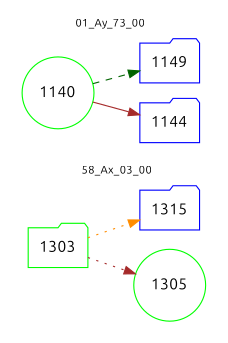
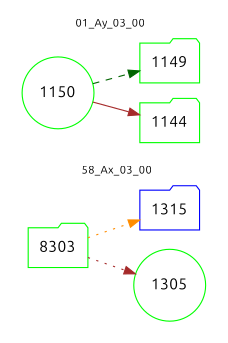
(111, 24) -> (111, 24)
(170, 63) -> (170, 63)
(58, 93) -> (58, 93)
(170, 123) -> (170, 123)
(58, 248) -> (58, 248)
